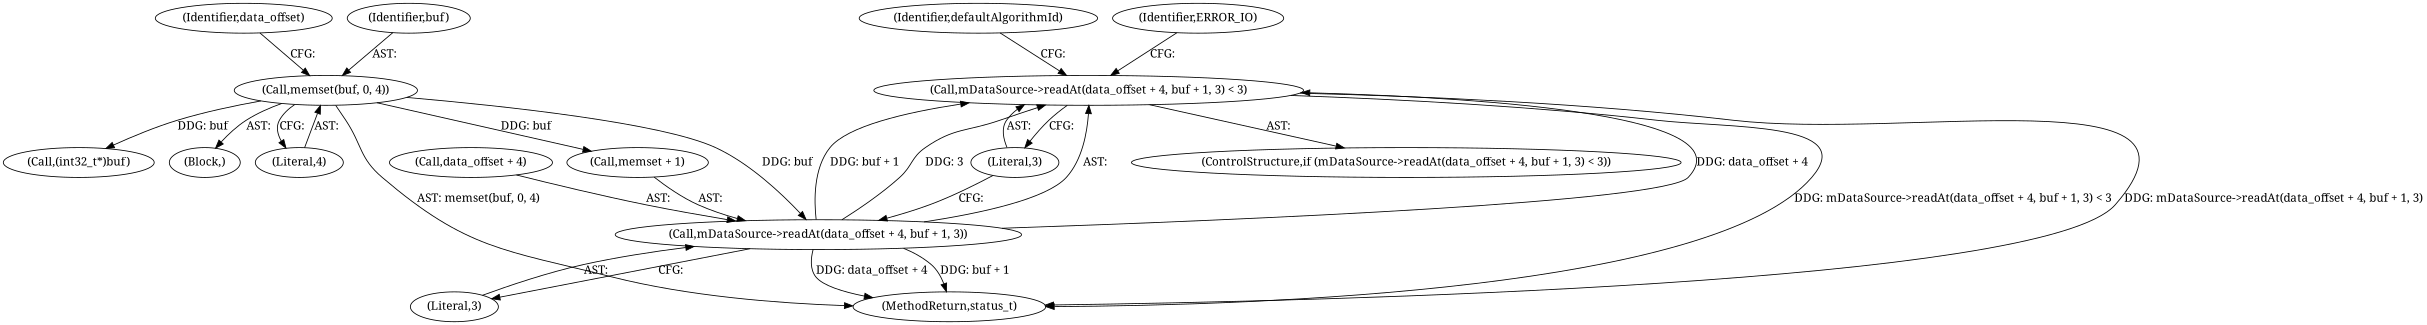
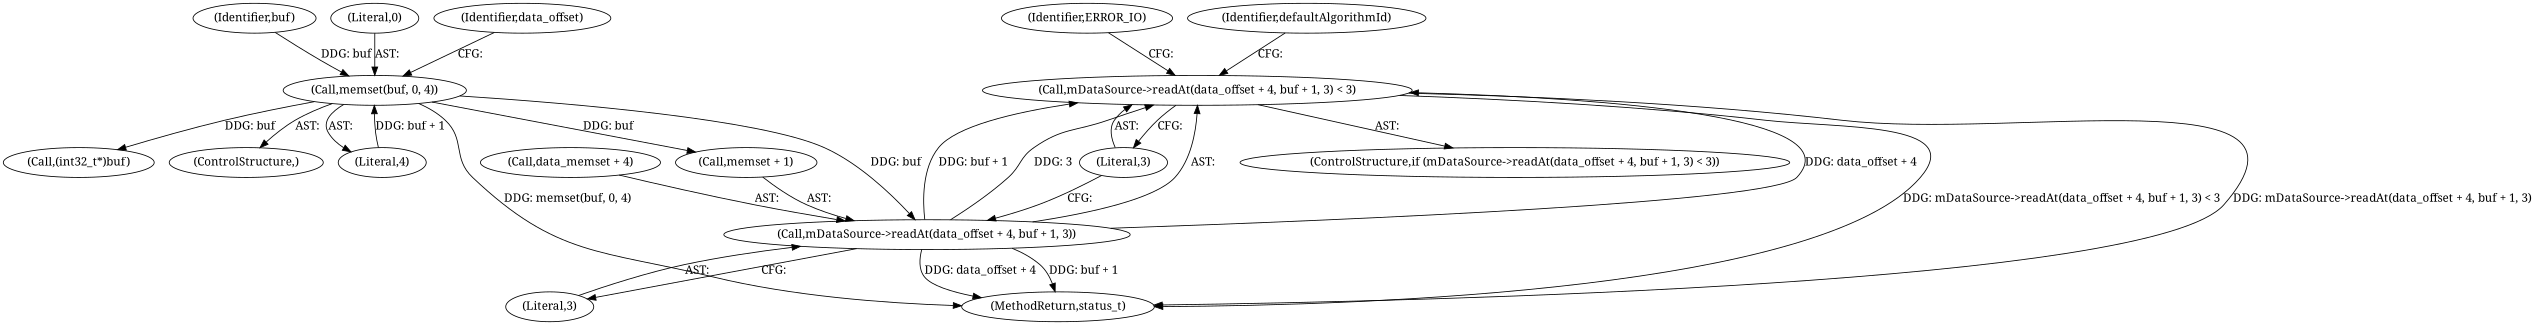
none -> (375, 18)
(386, 54) -> (346, 54)
(294, 126) -> (342, 126)
(328, 126) -> (410, 126)
(205, 163) -> (246, 163)
(471, 163) -> (570, 163)
(478, 199) -> (568, 199)
